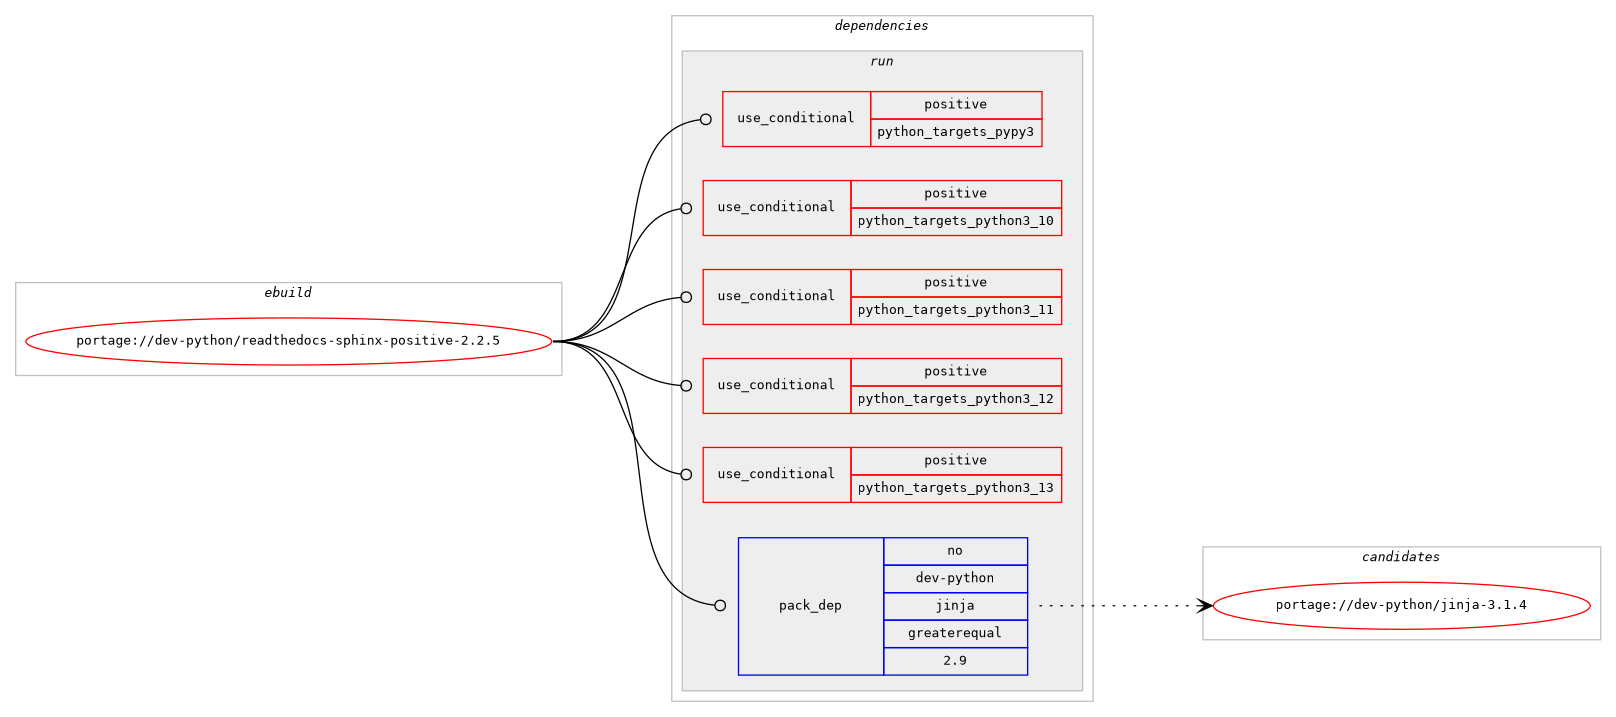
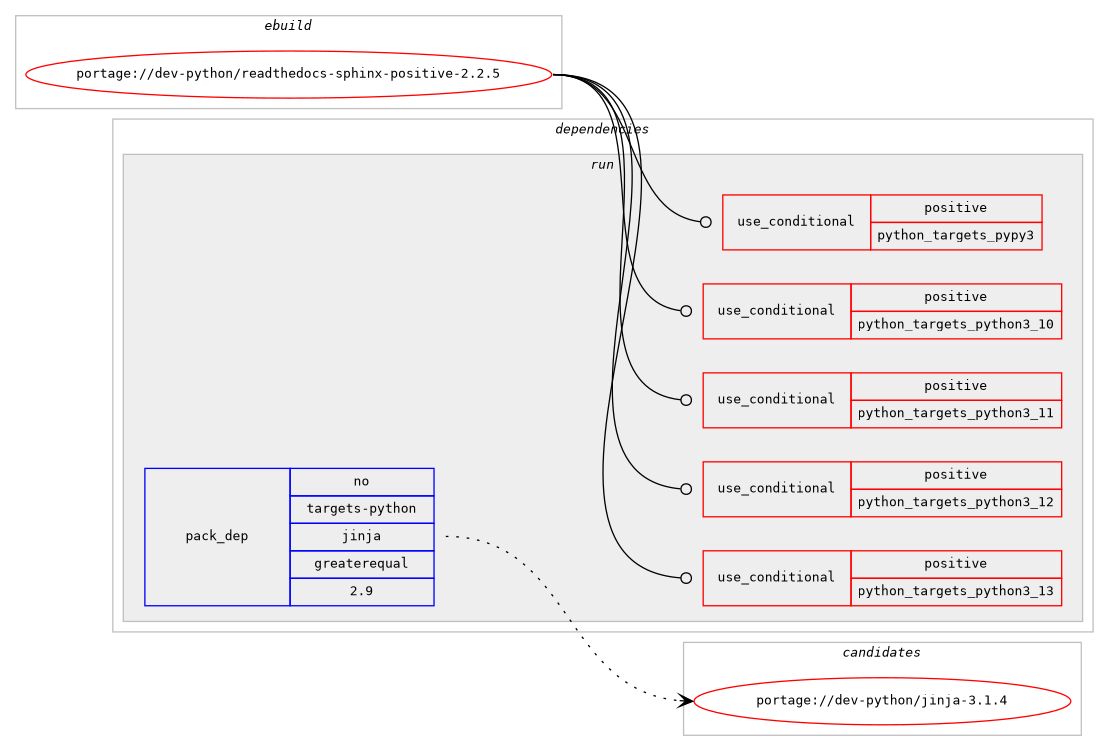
(639, 468) -> none
(956, 578) -> (362, 509)
